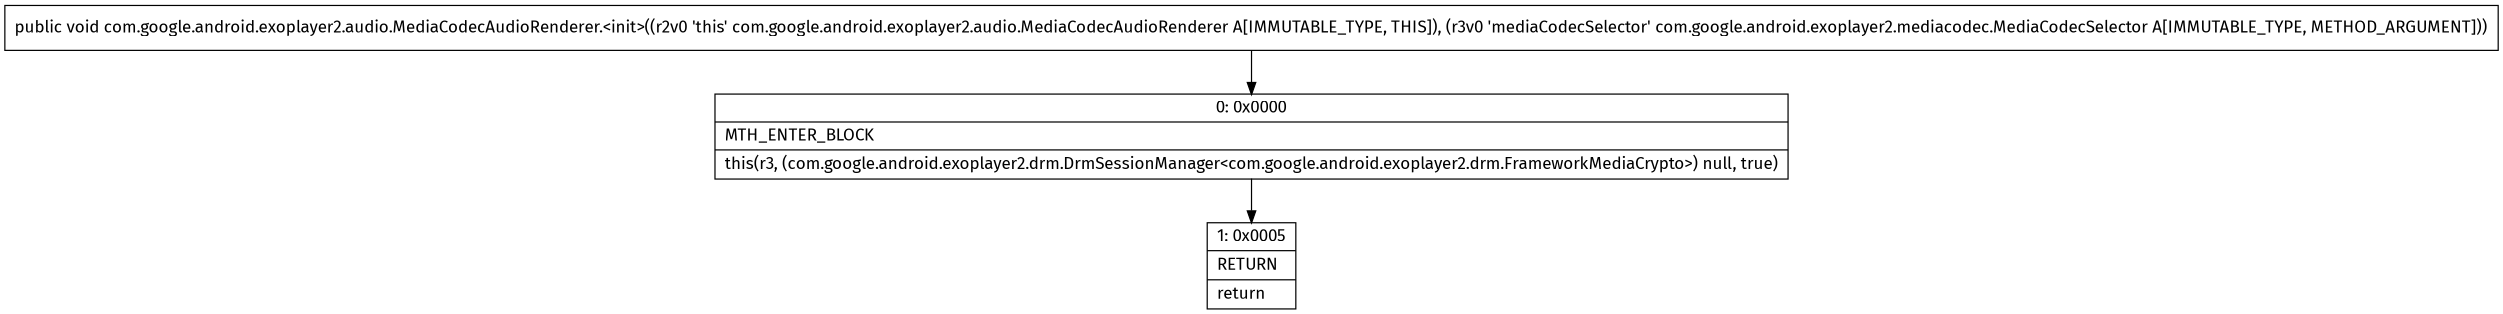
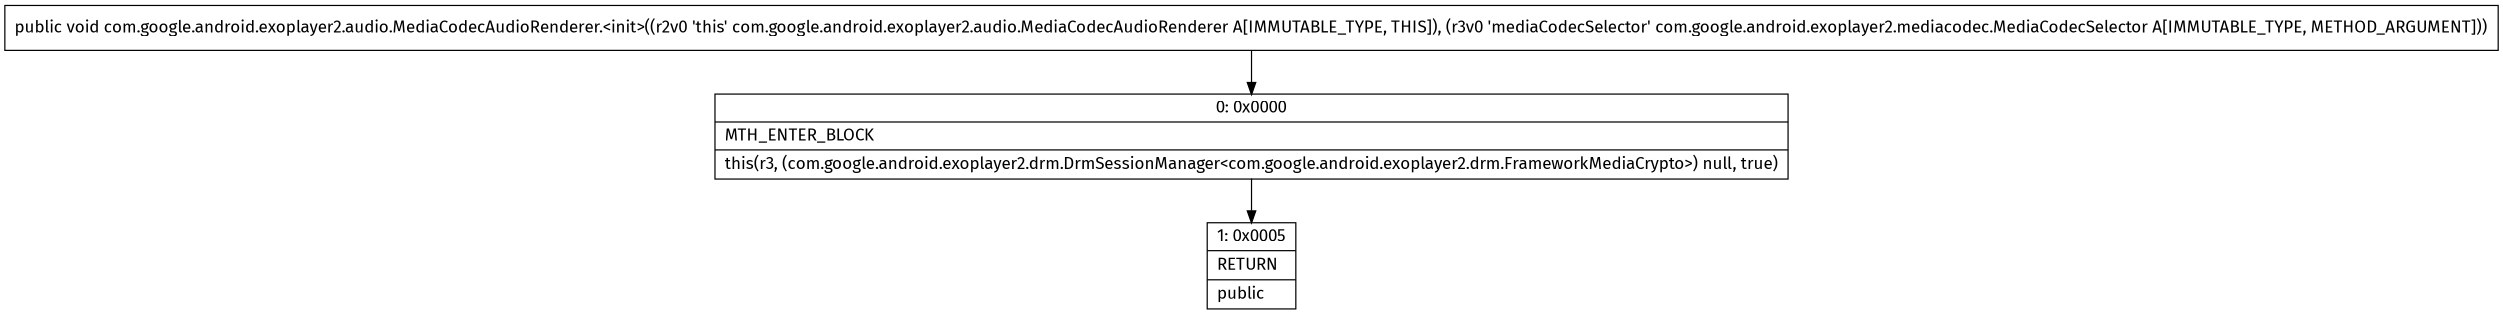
(1241, 294) -> (1241, 294)
